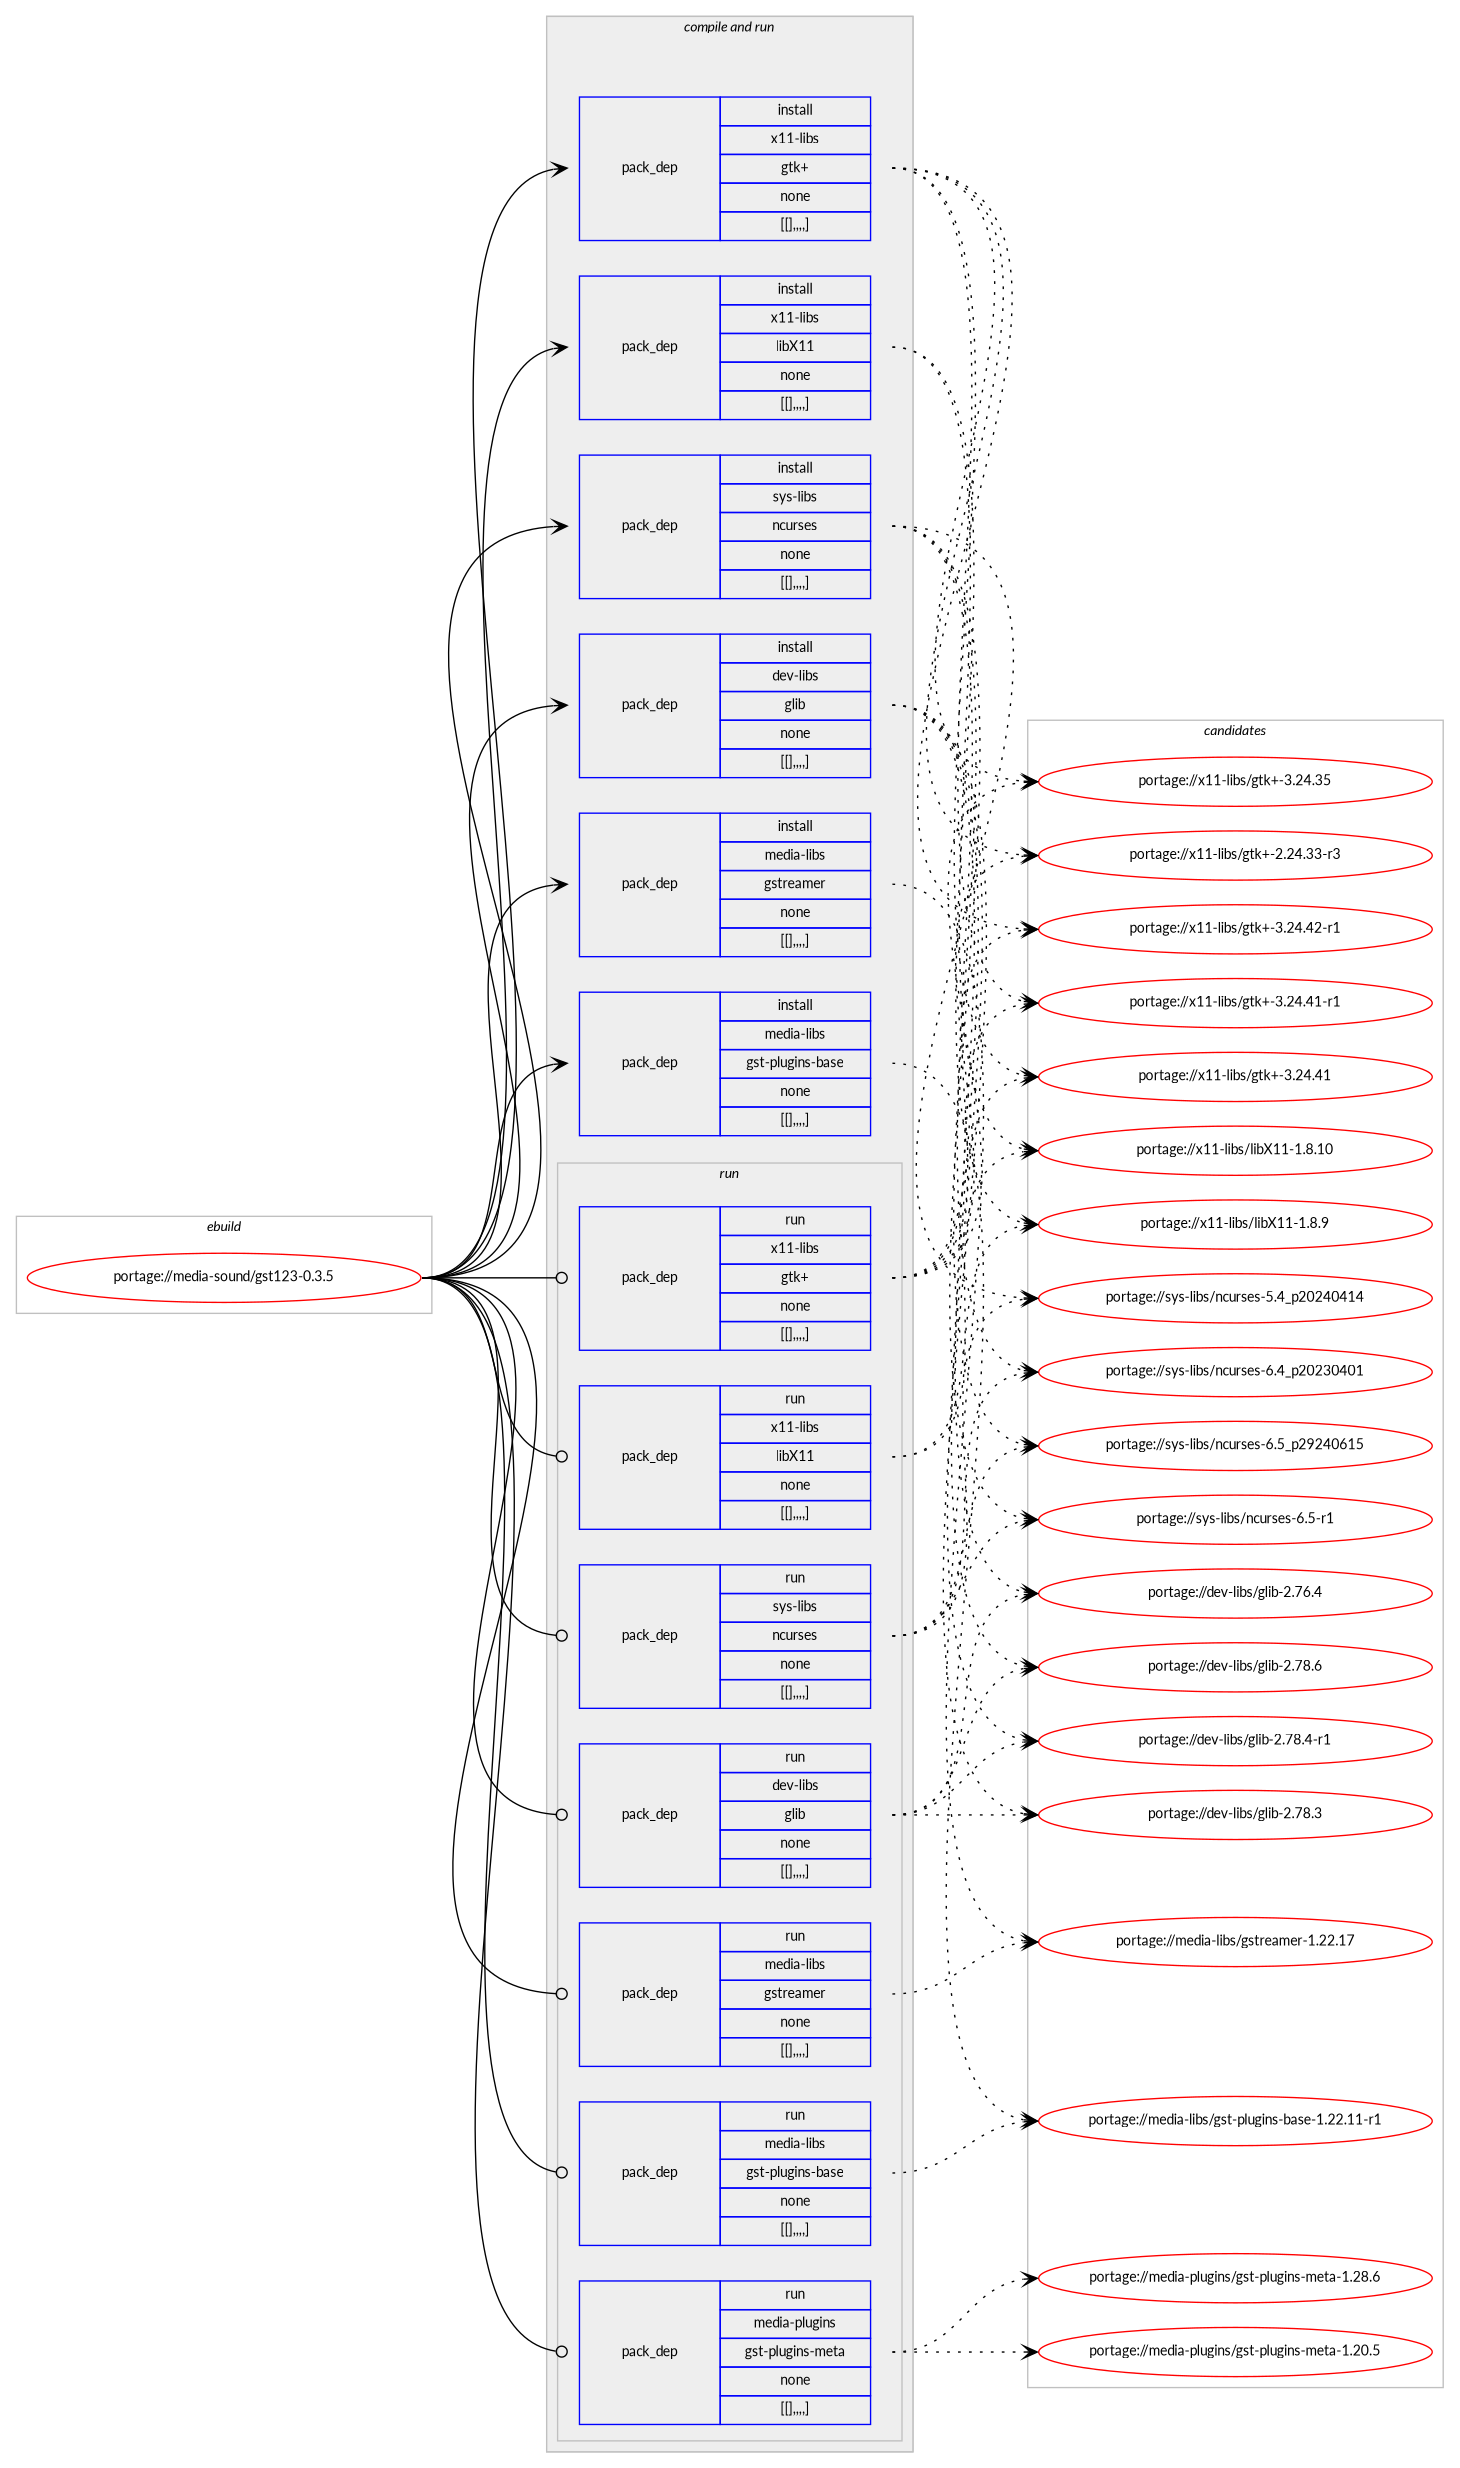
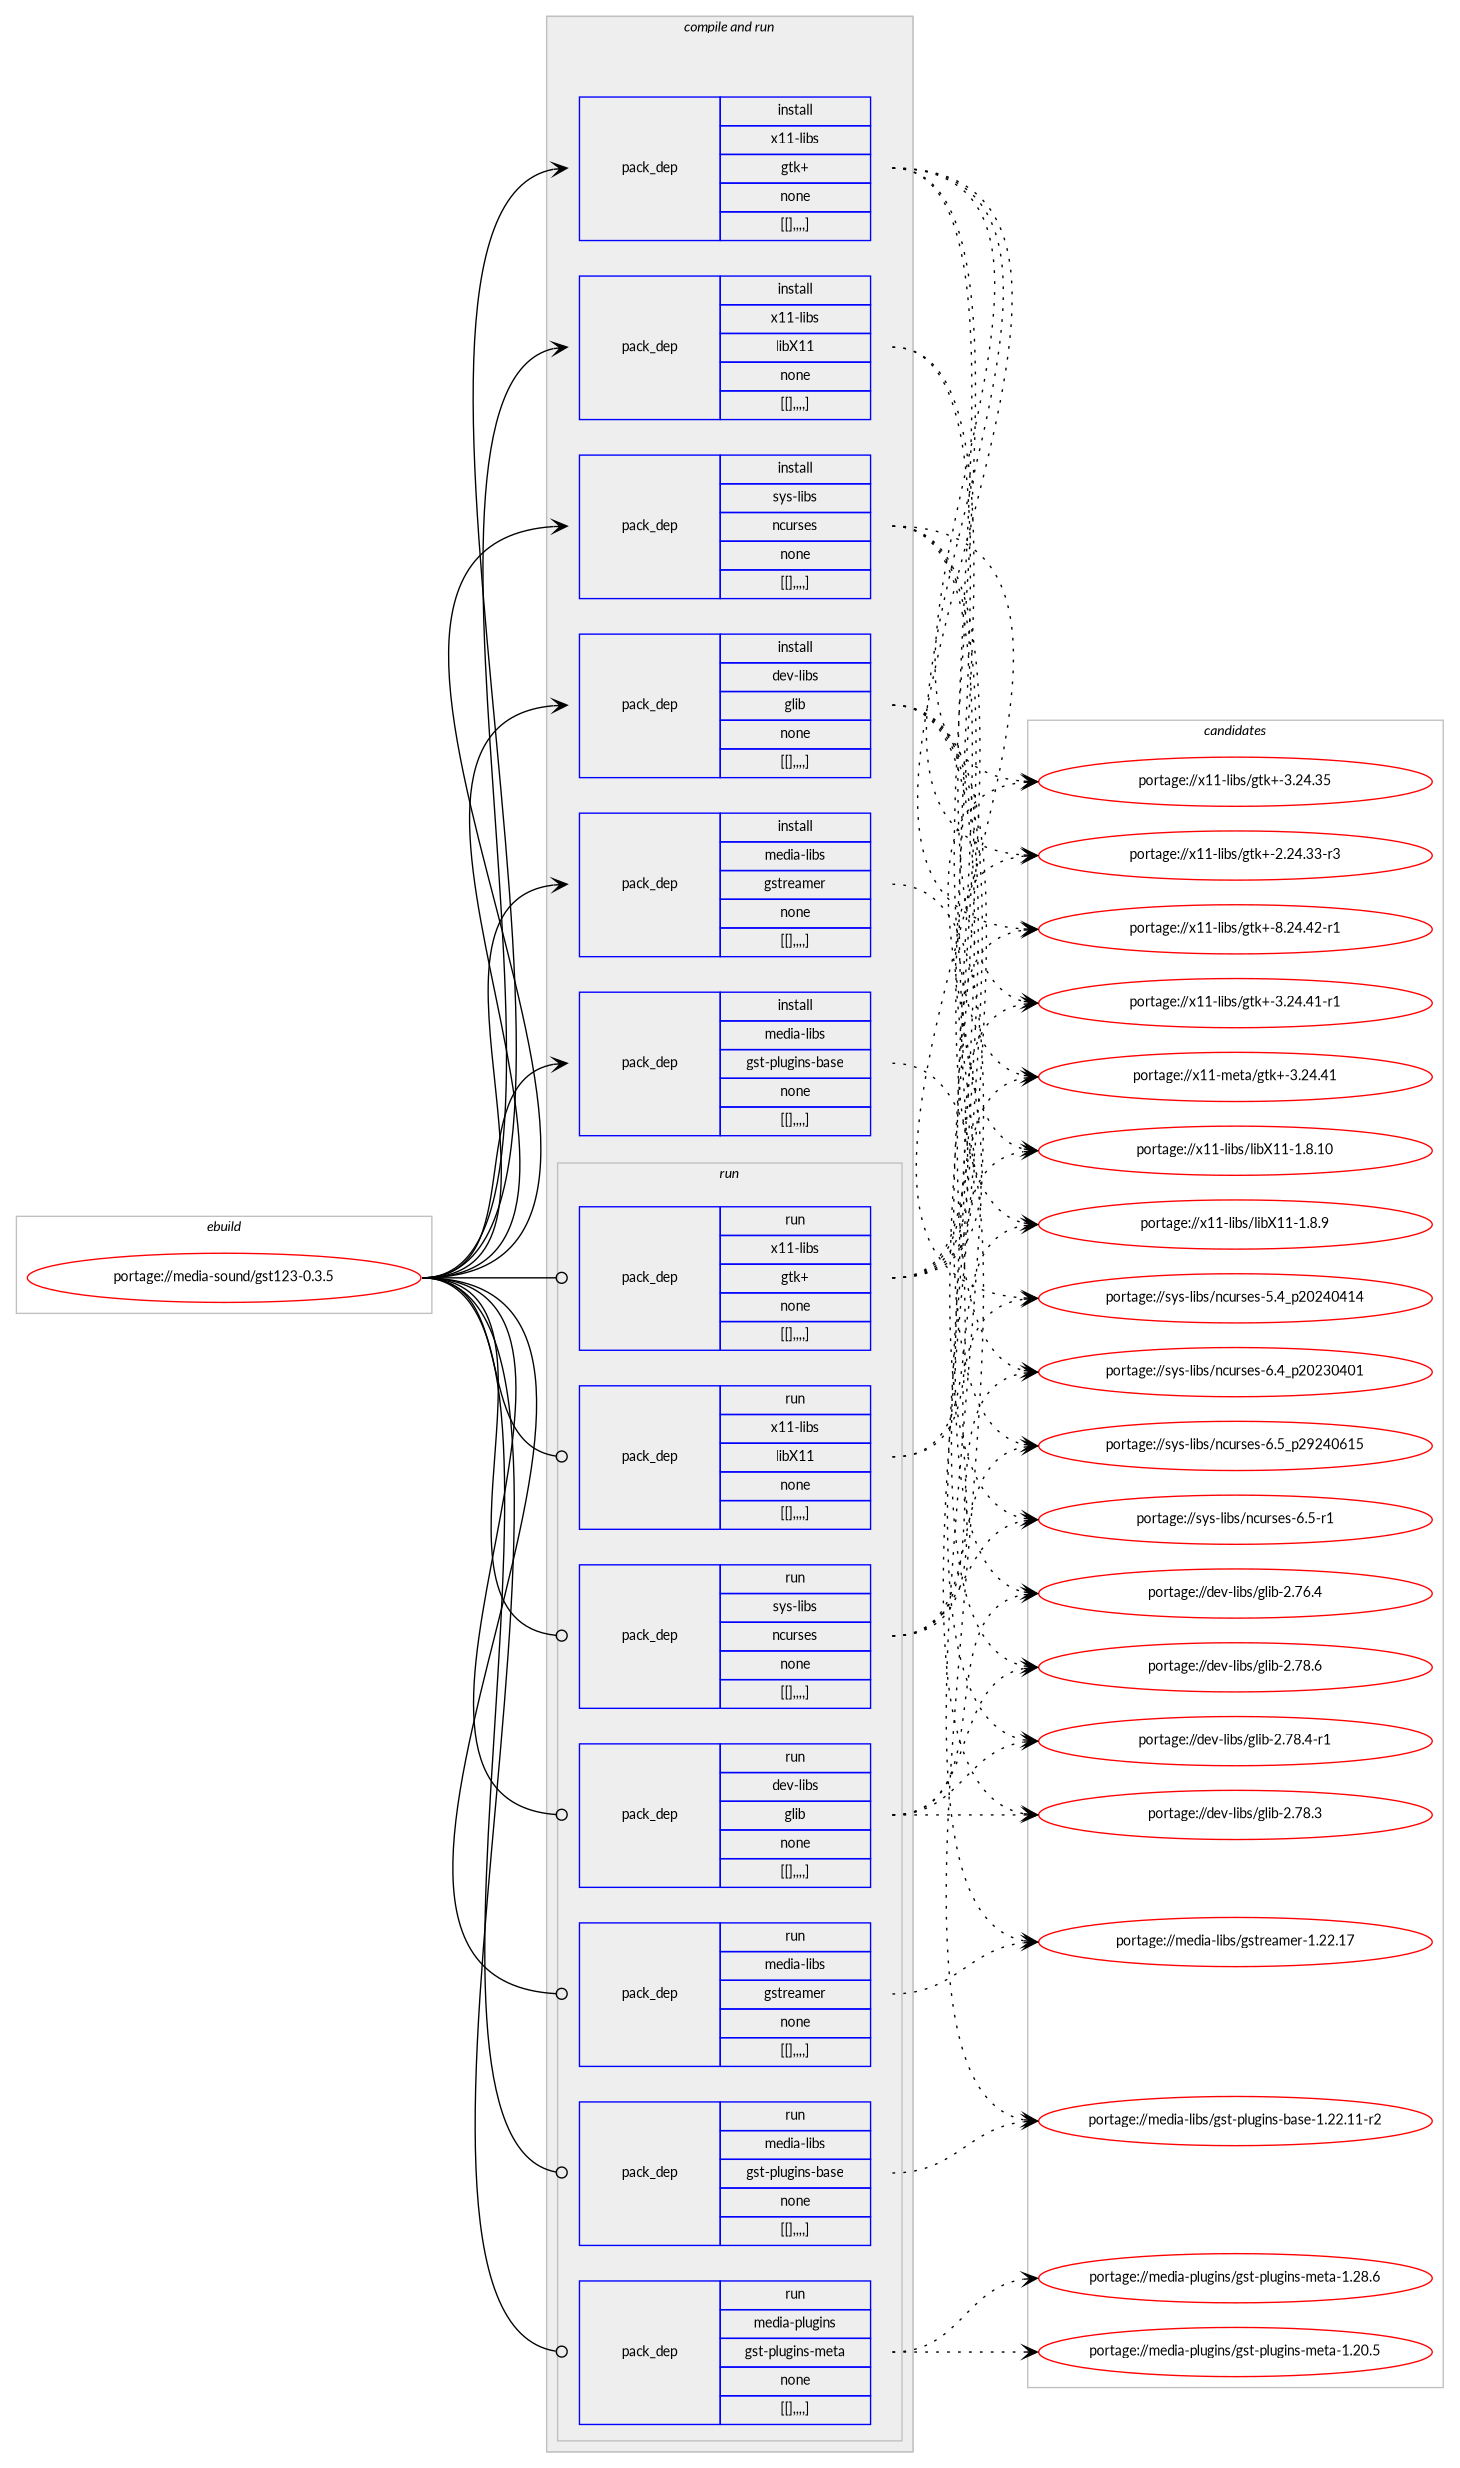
(1235, 929) -> (1235, 929)
(1235, 1077) -> (1235, 1077)
(1235, 2121) -> (1235, 2121)
